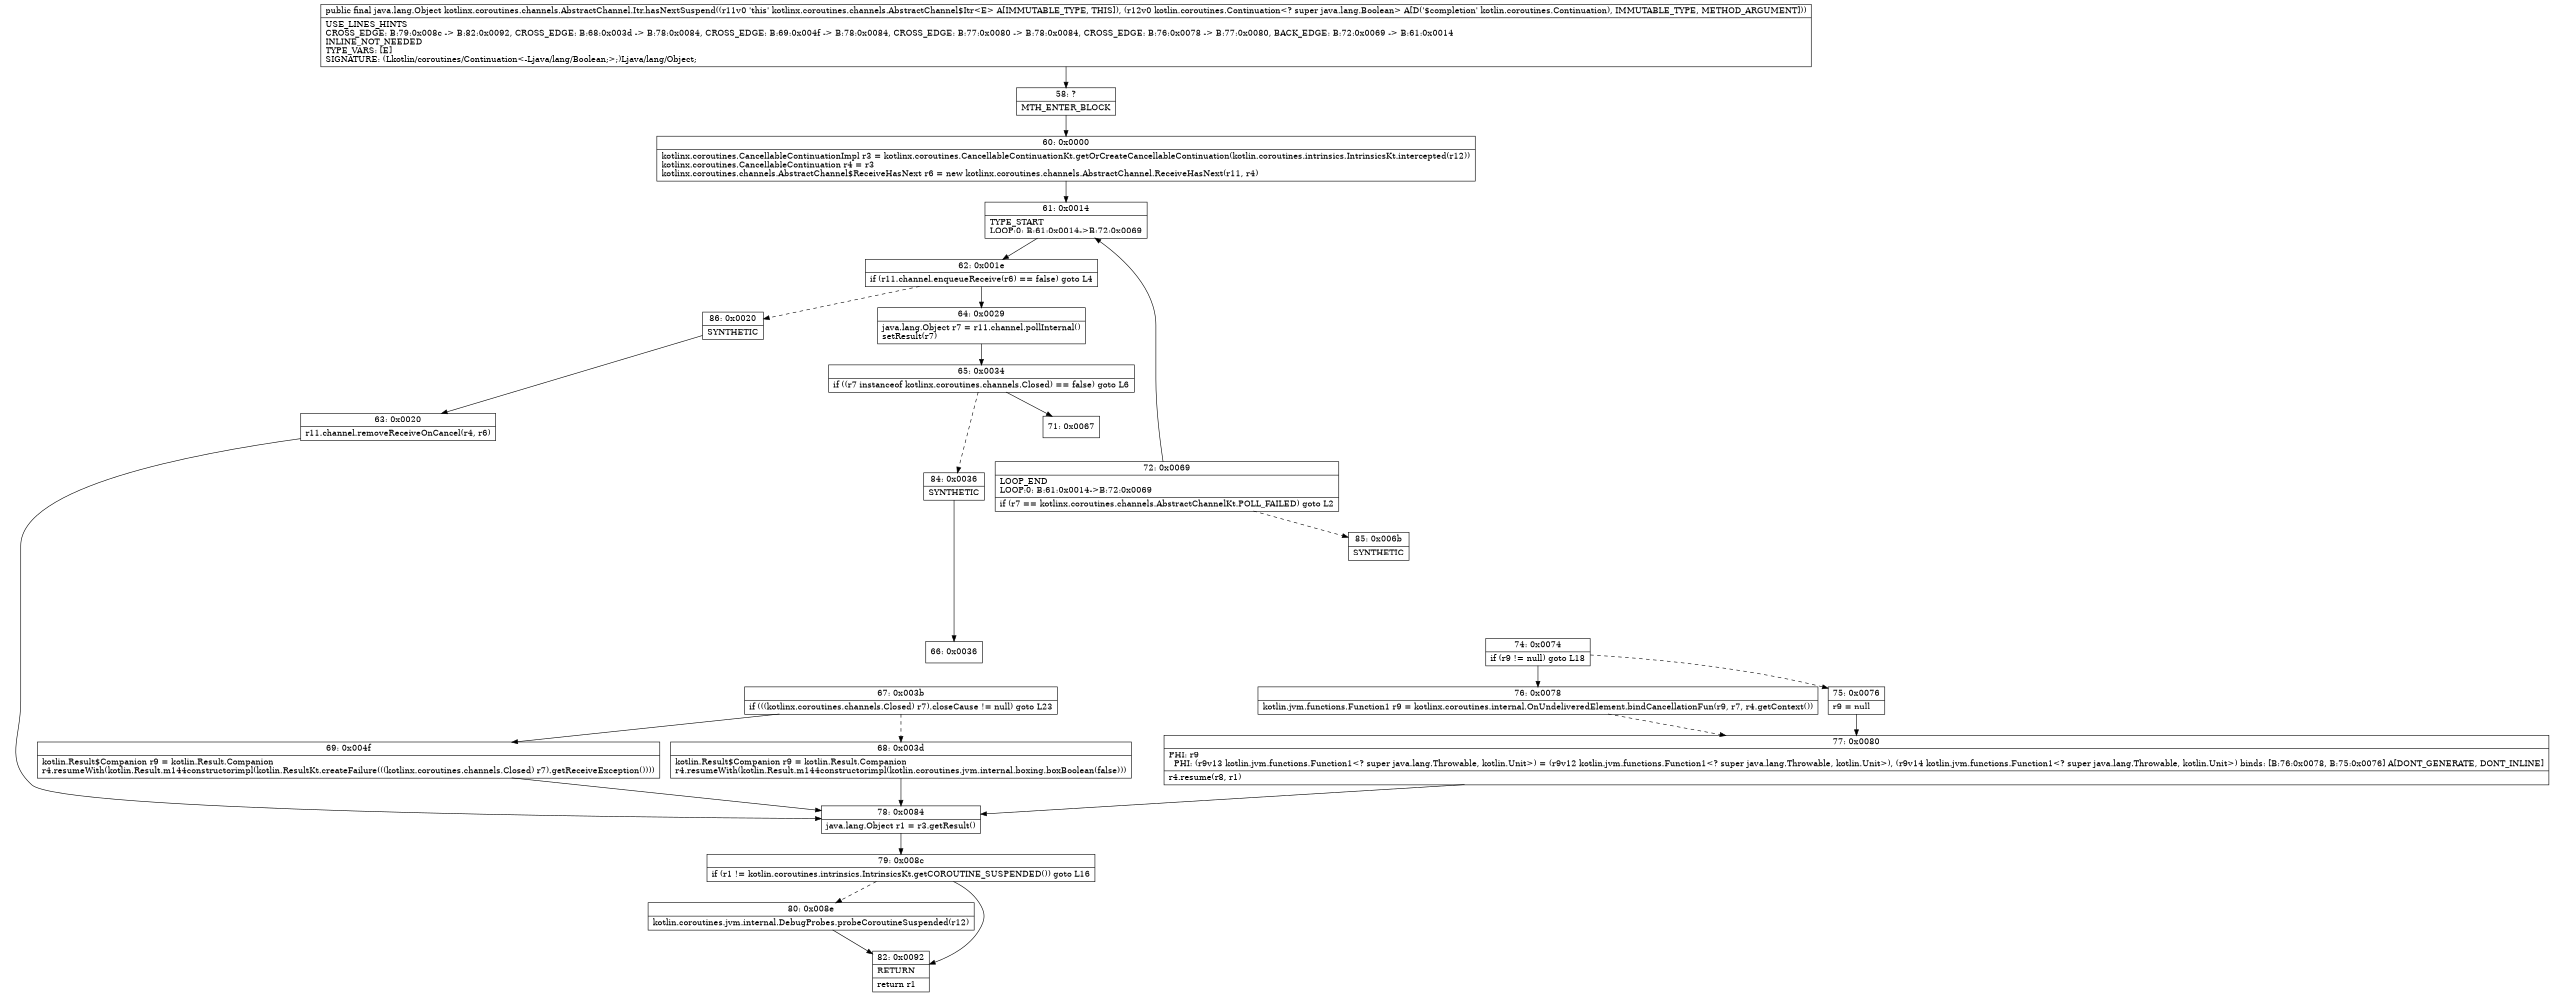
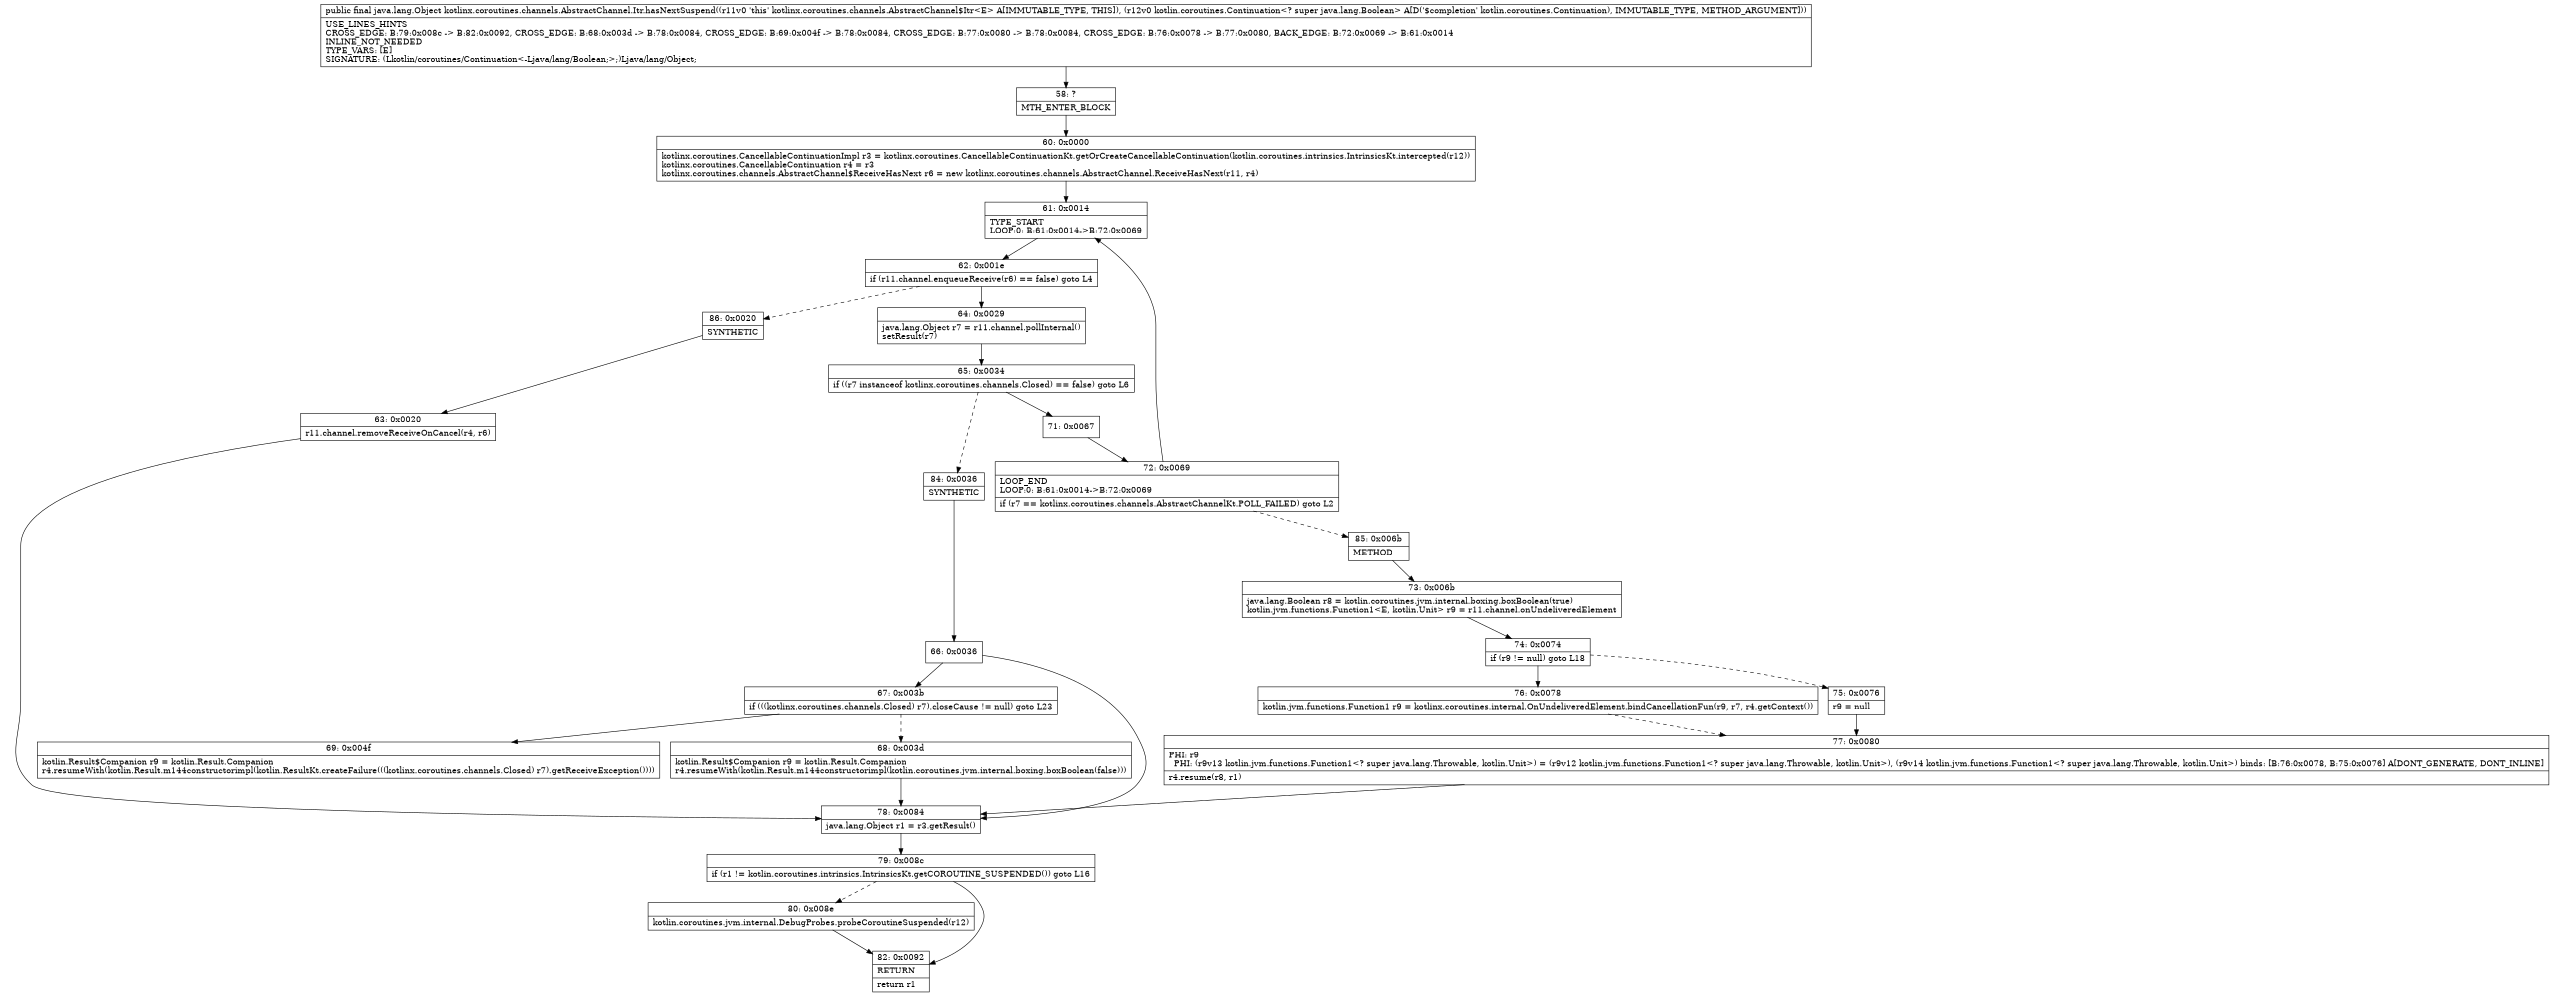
none -> (1105, 448)
(1379, 553) -> (1373, 553)
none -> (1432, 599)
none -> (931, 673)
(664, 794) -> (1143, 749)
